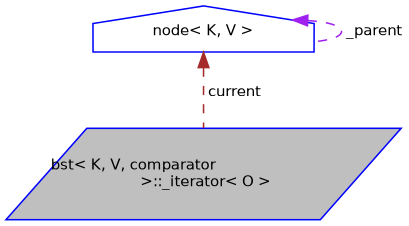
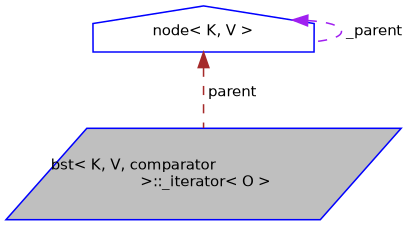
(232, 92) -> (230, 92)
